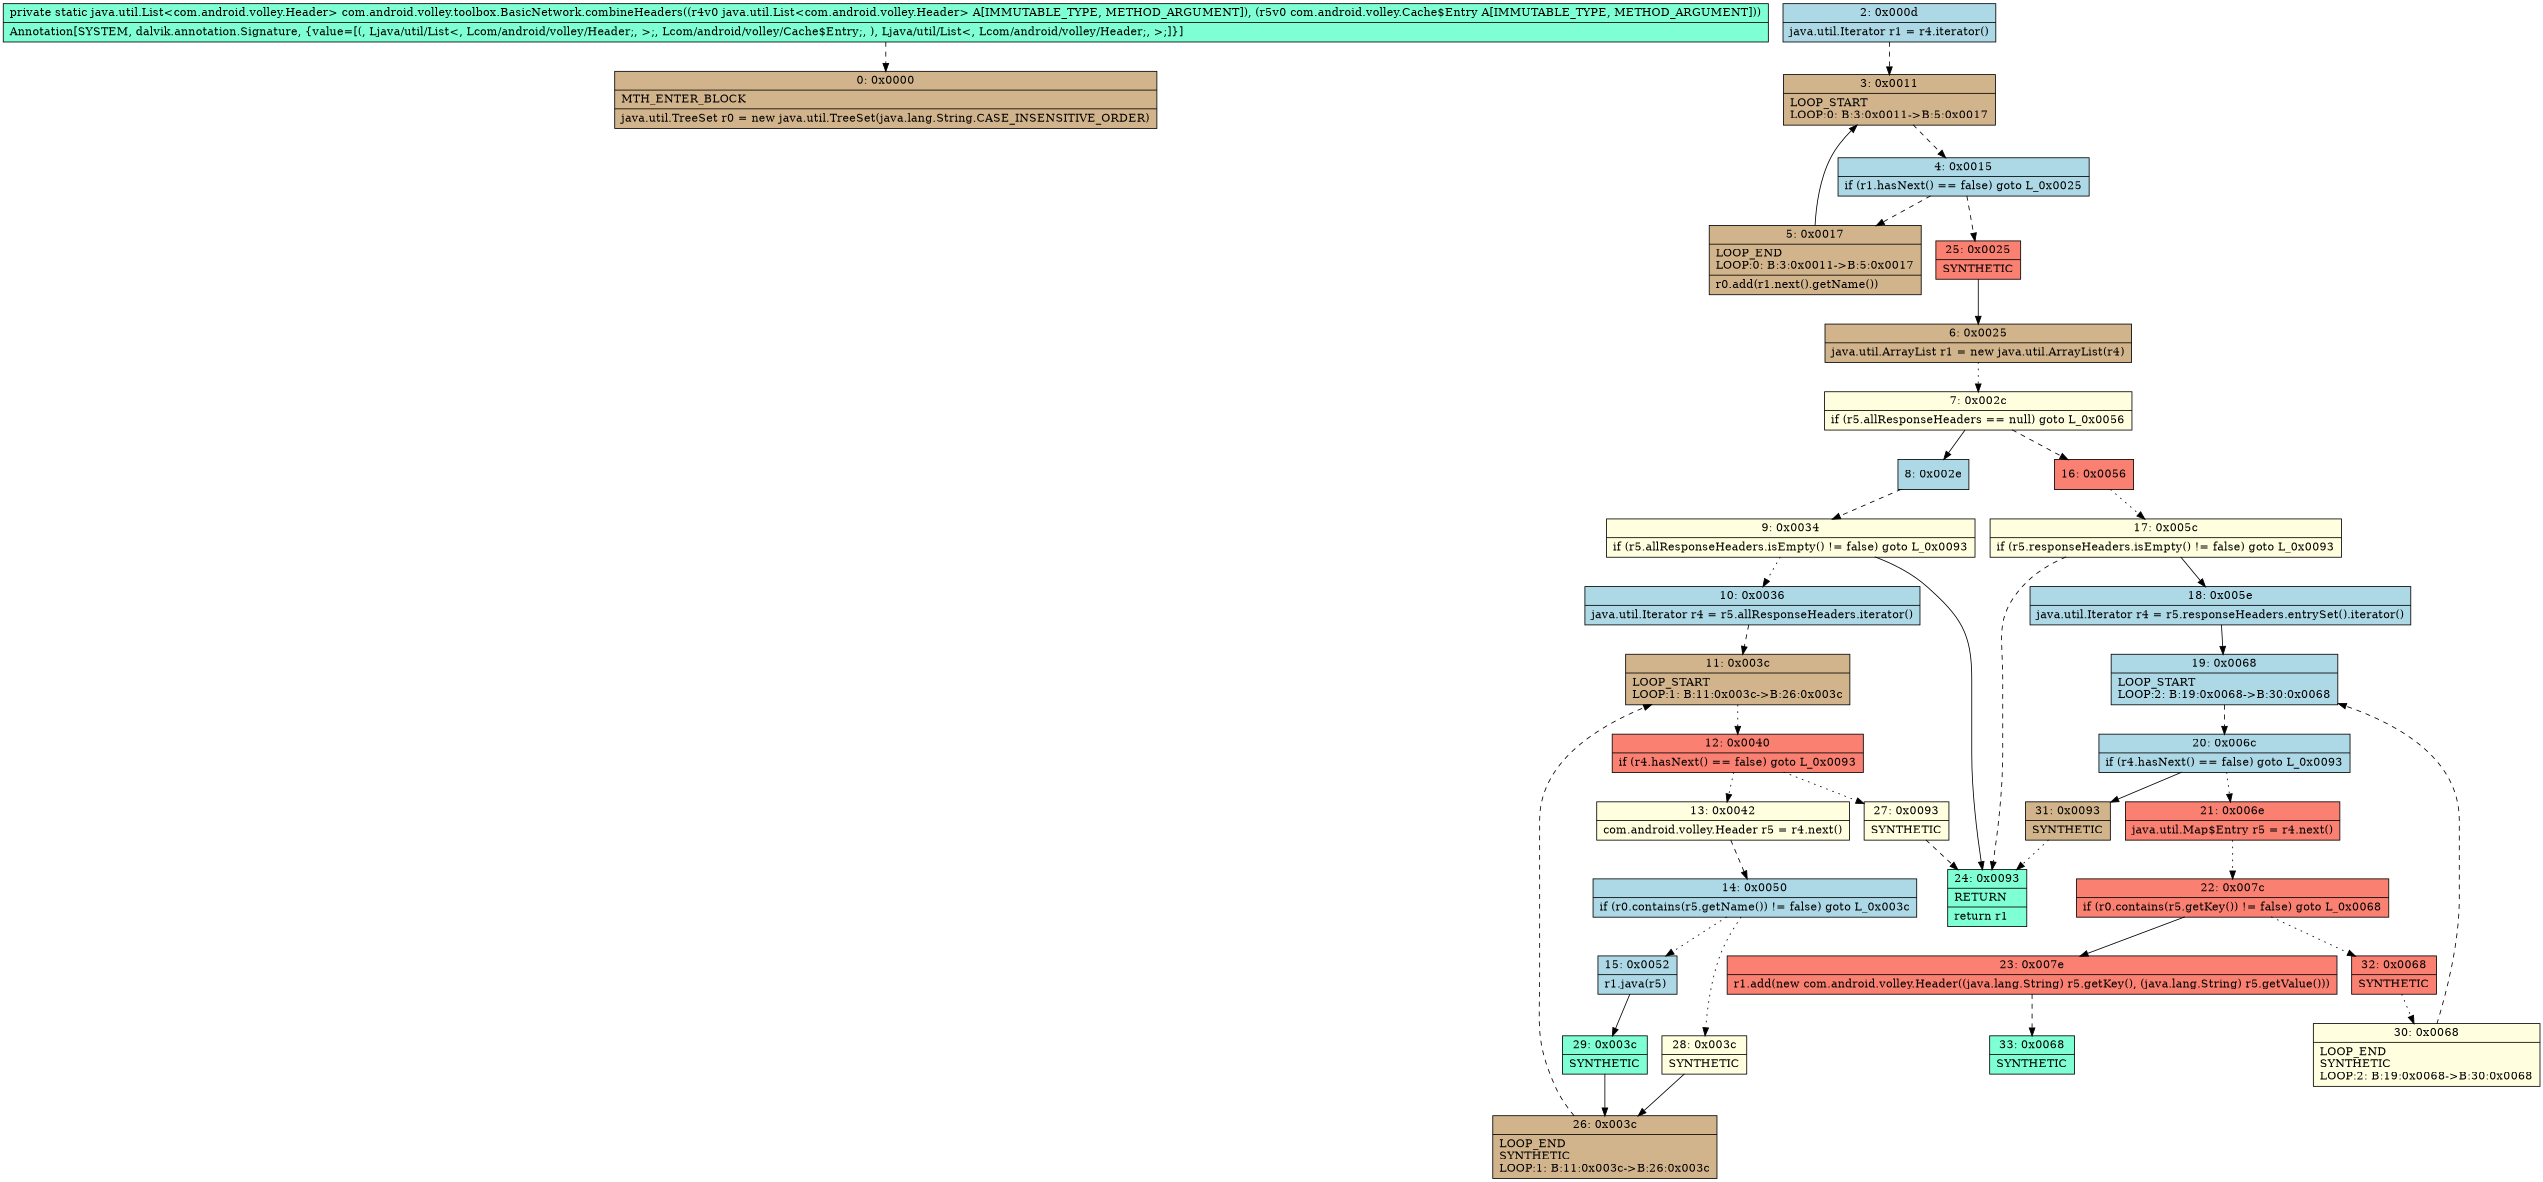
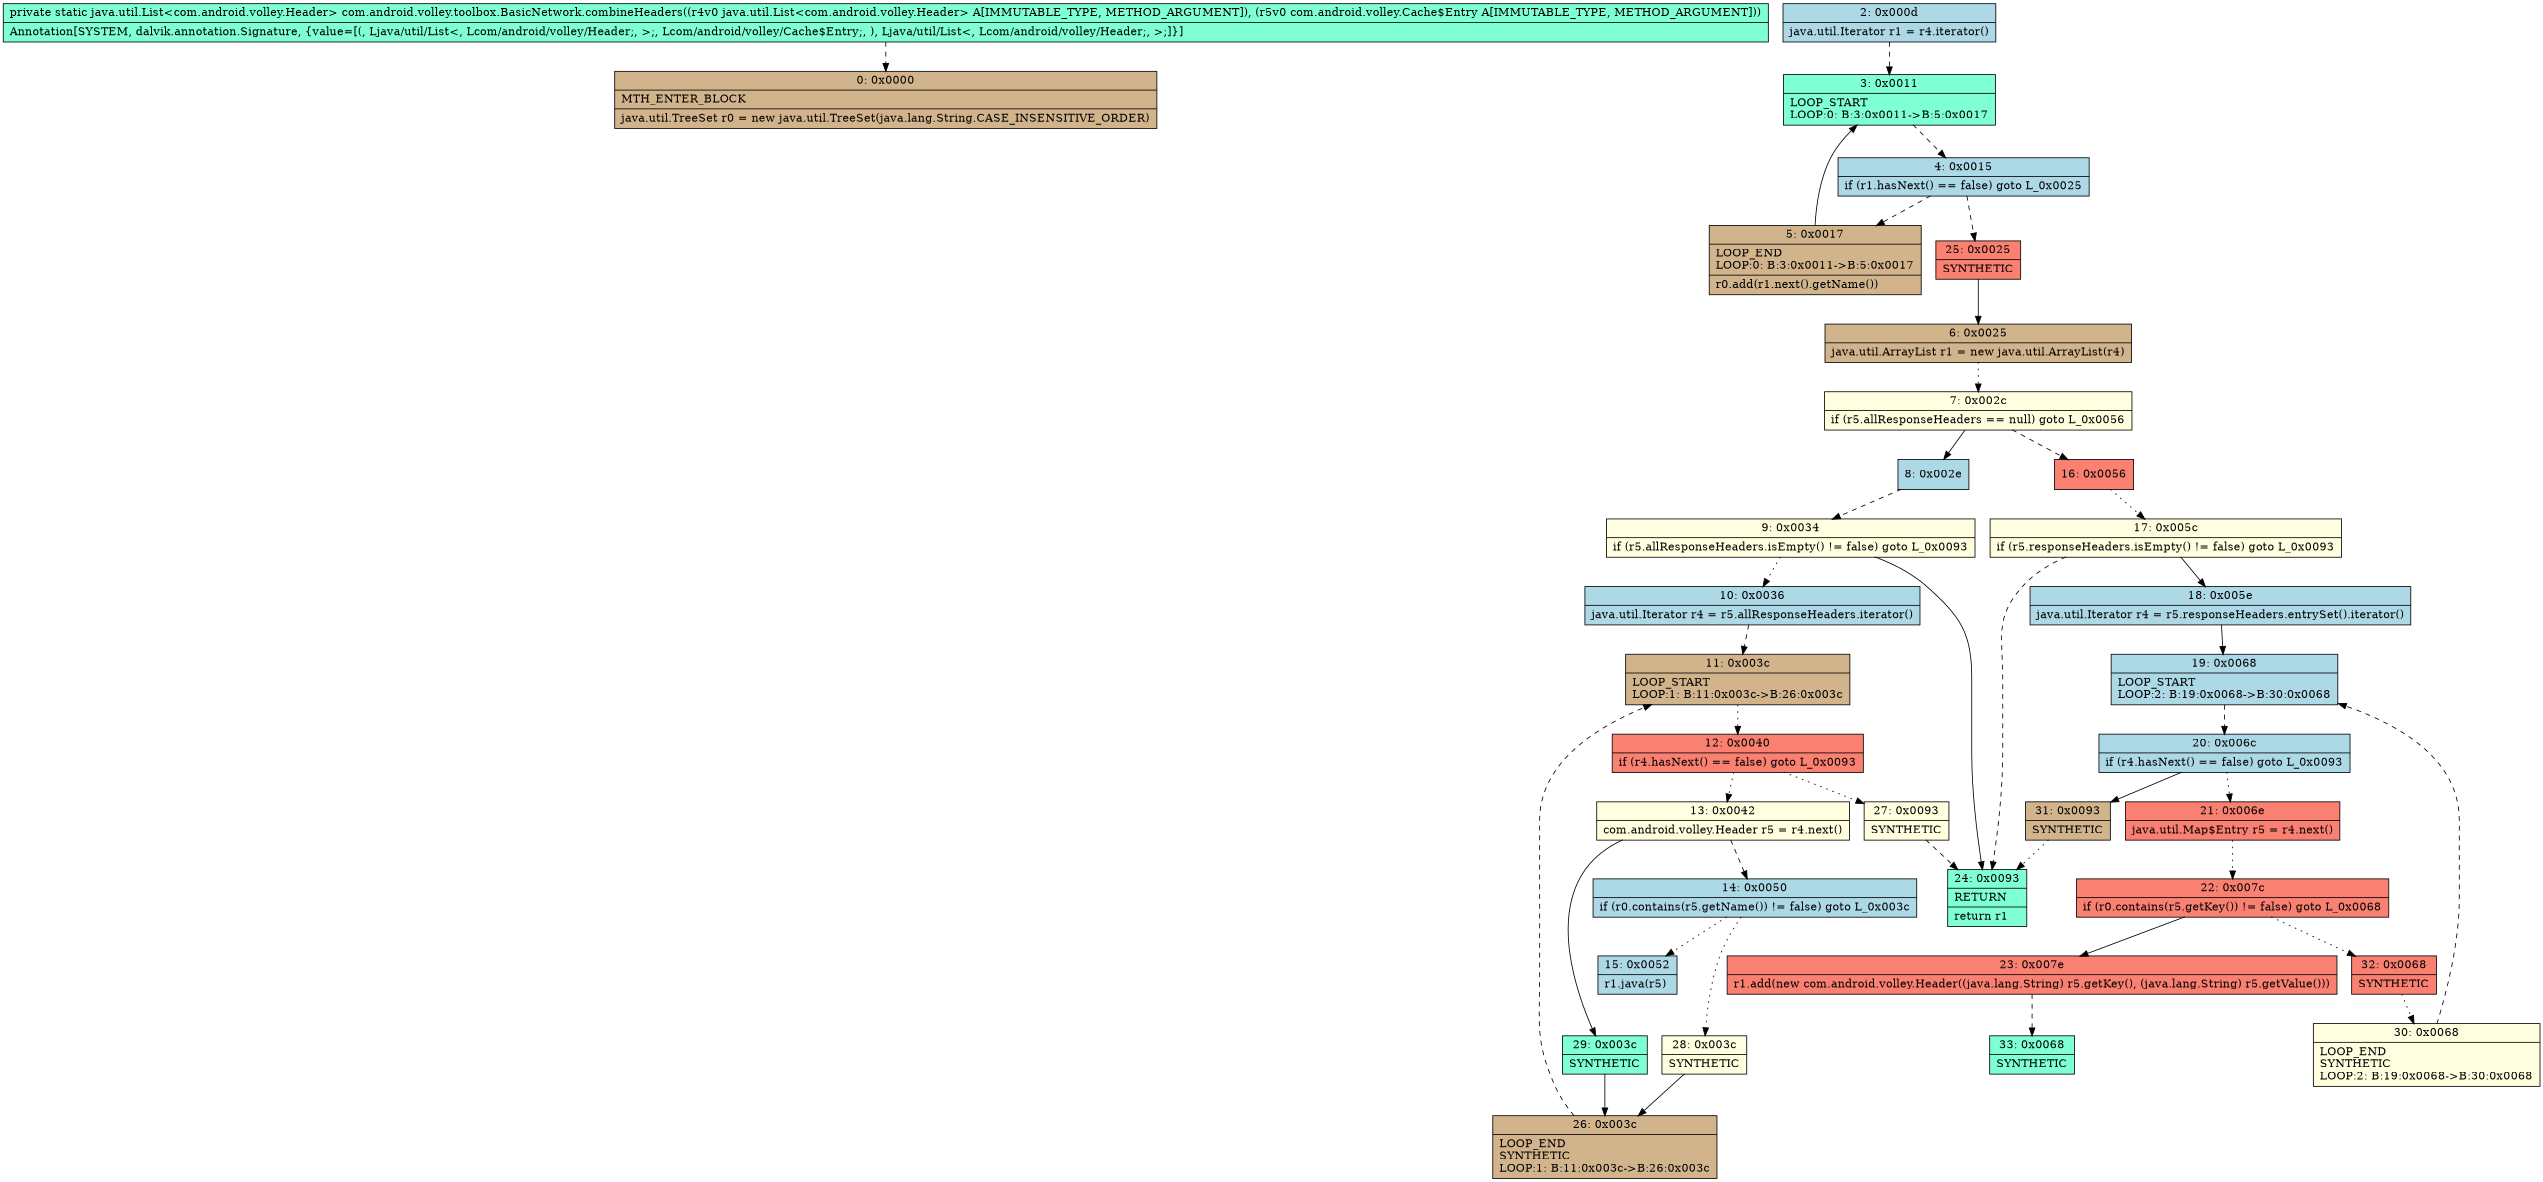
(1889, 100) -> (1889, 100)
(1623, 1011) -> (1569, 925)
